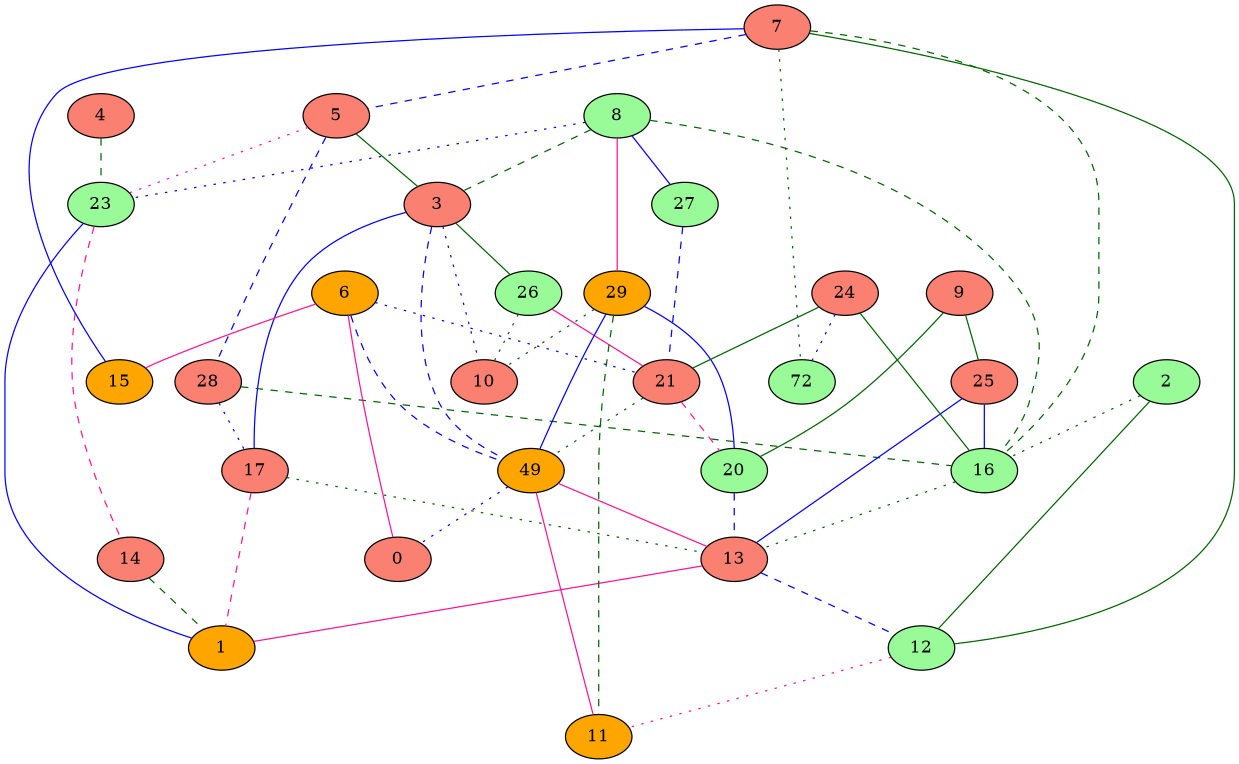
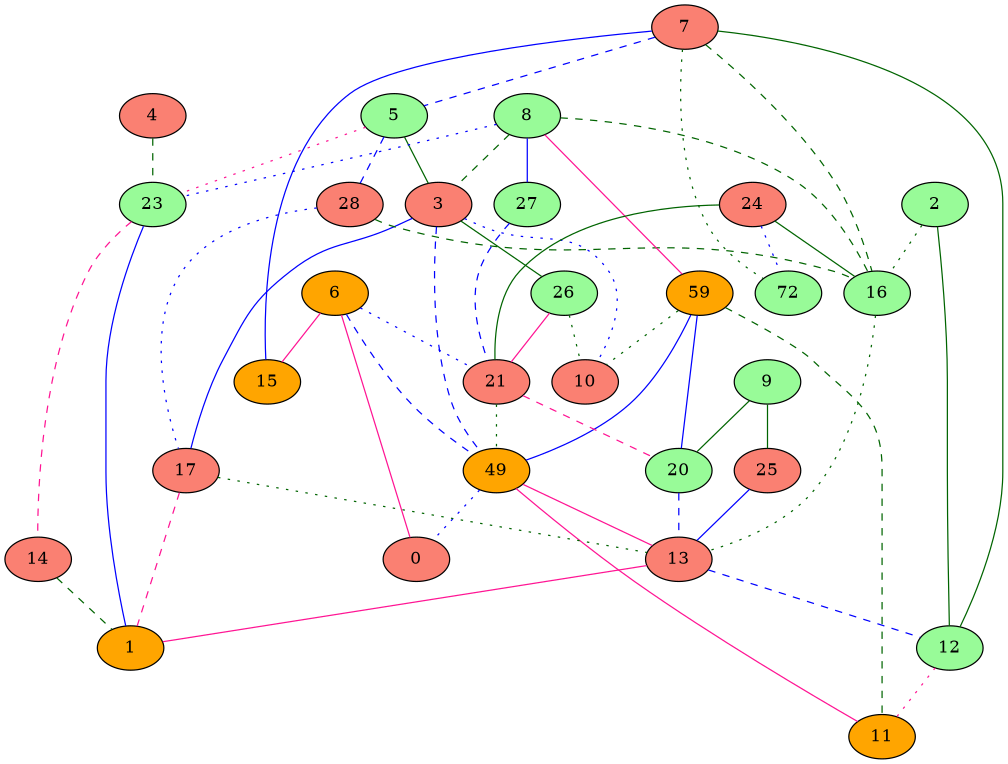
(336, 116) -> (394, 116)
(617, 293) -> (700, 293)
(960, 293) -> (768, 382)
(984, 426) -> none
